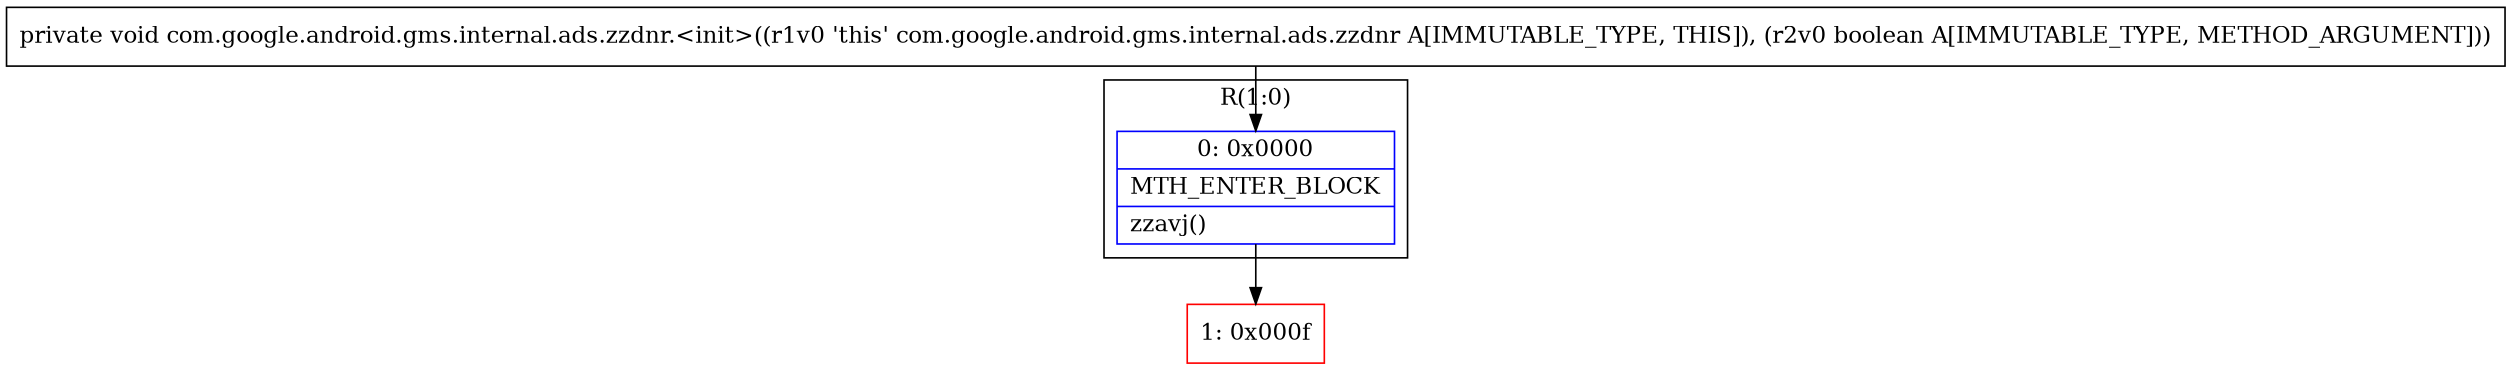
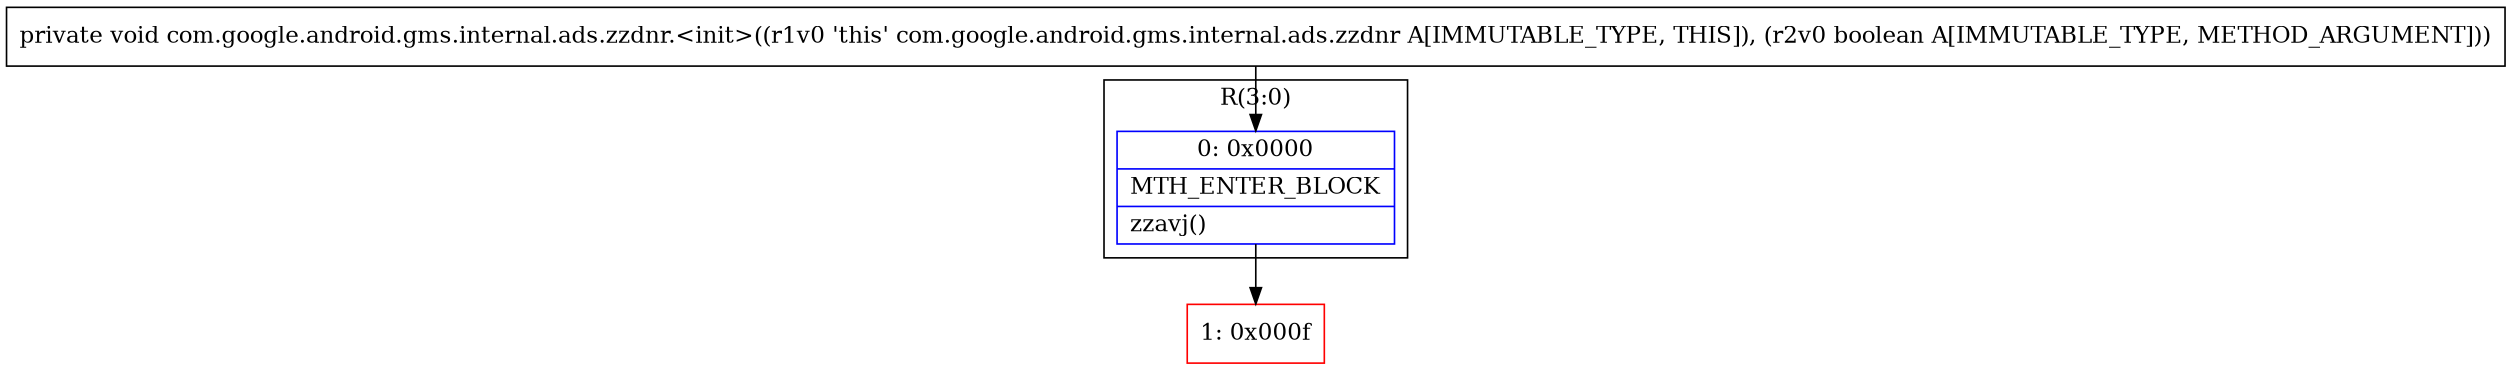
(1256, 99) -> (1256, 99)
